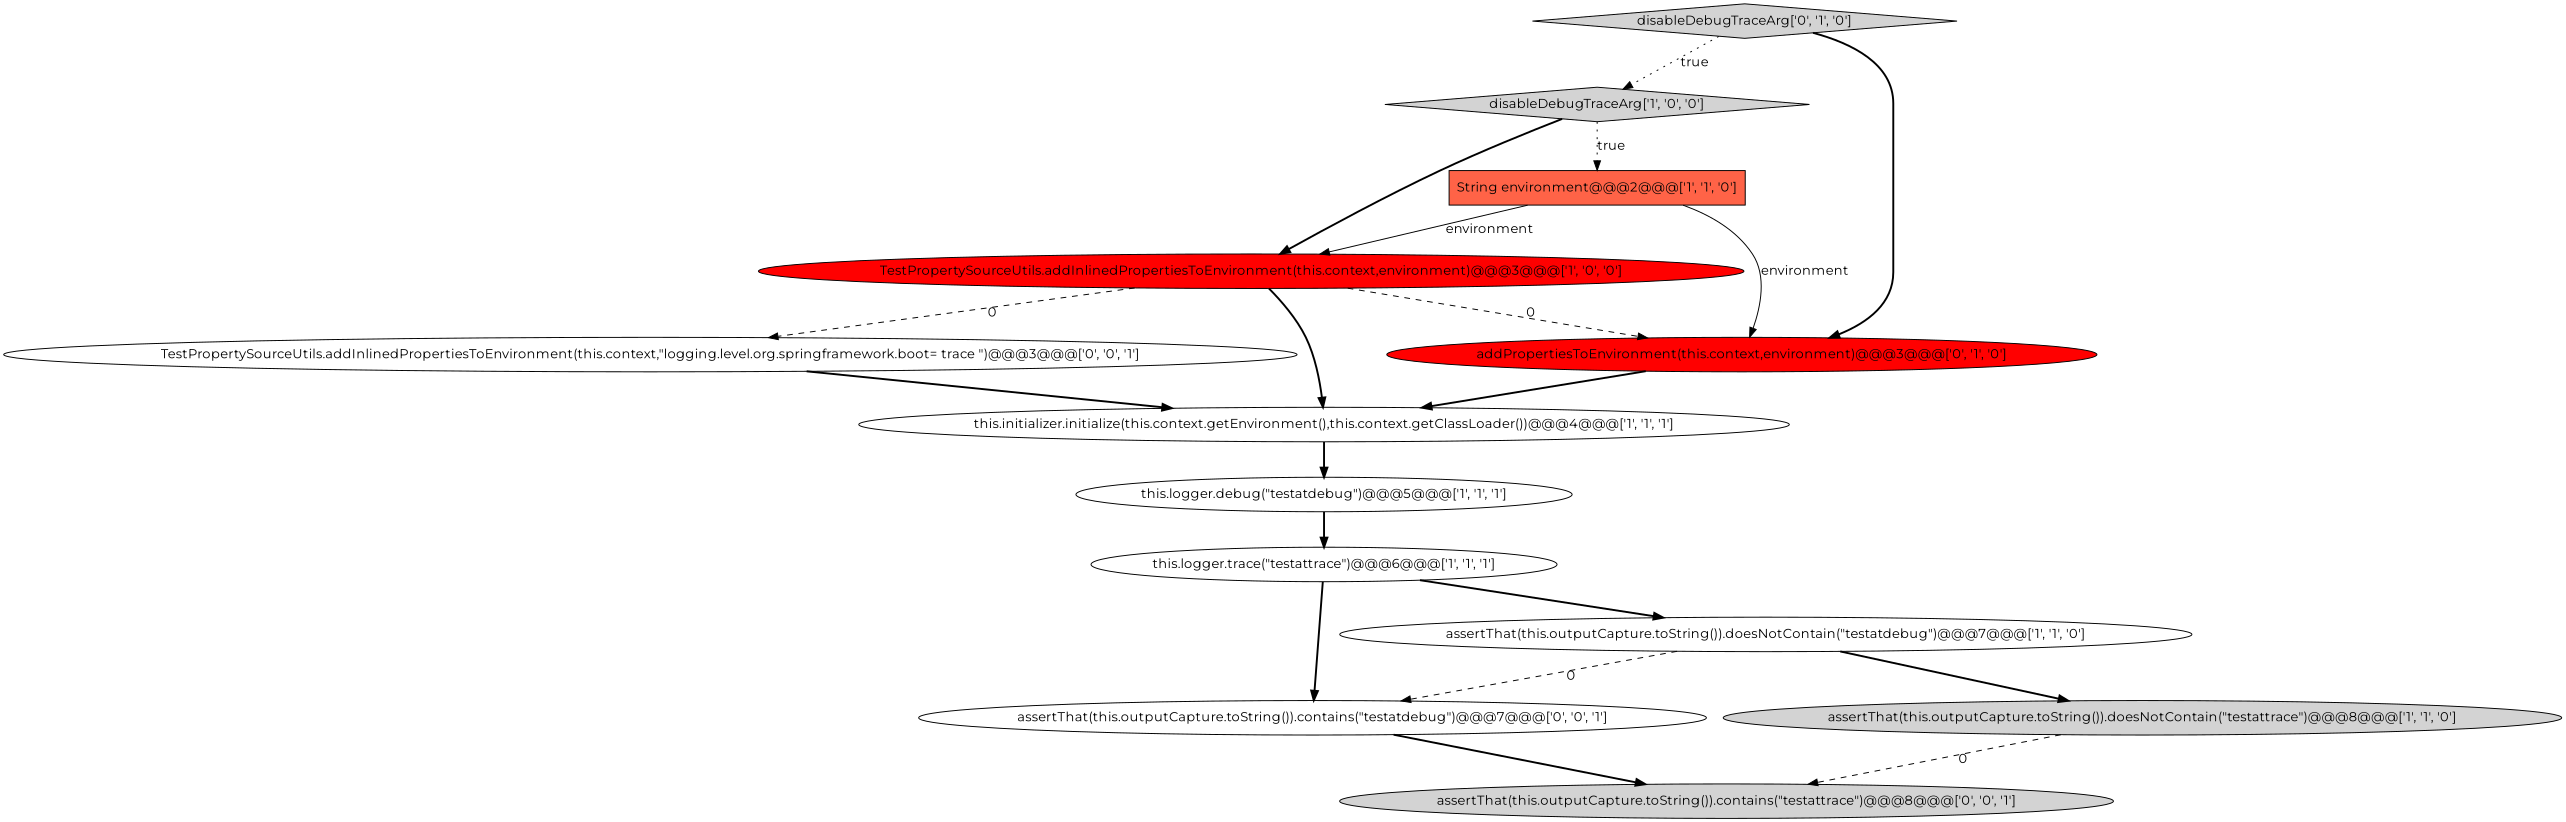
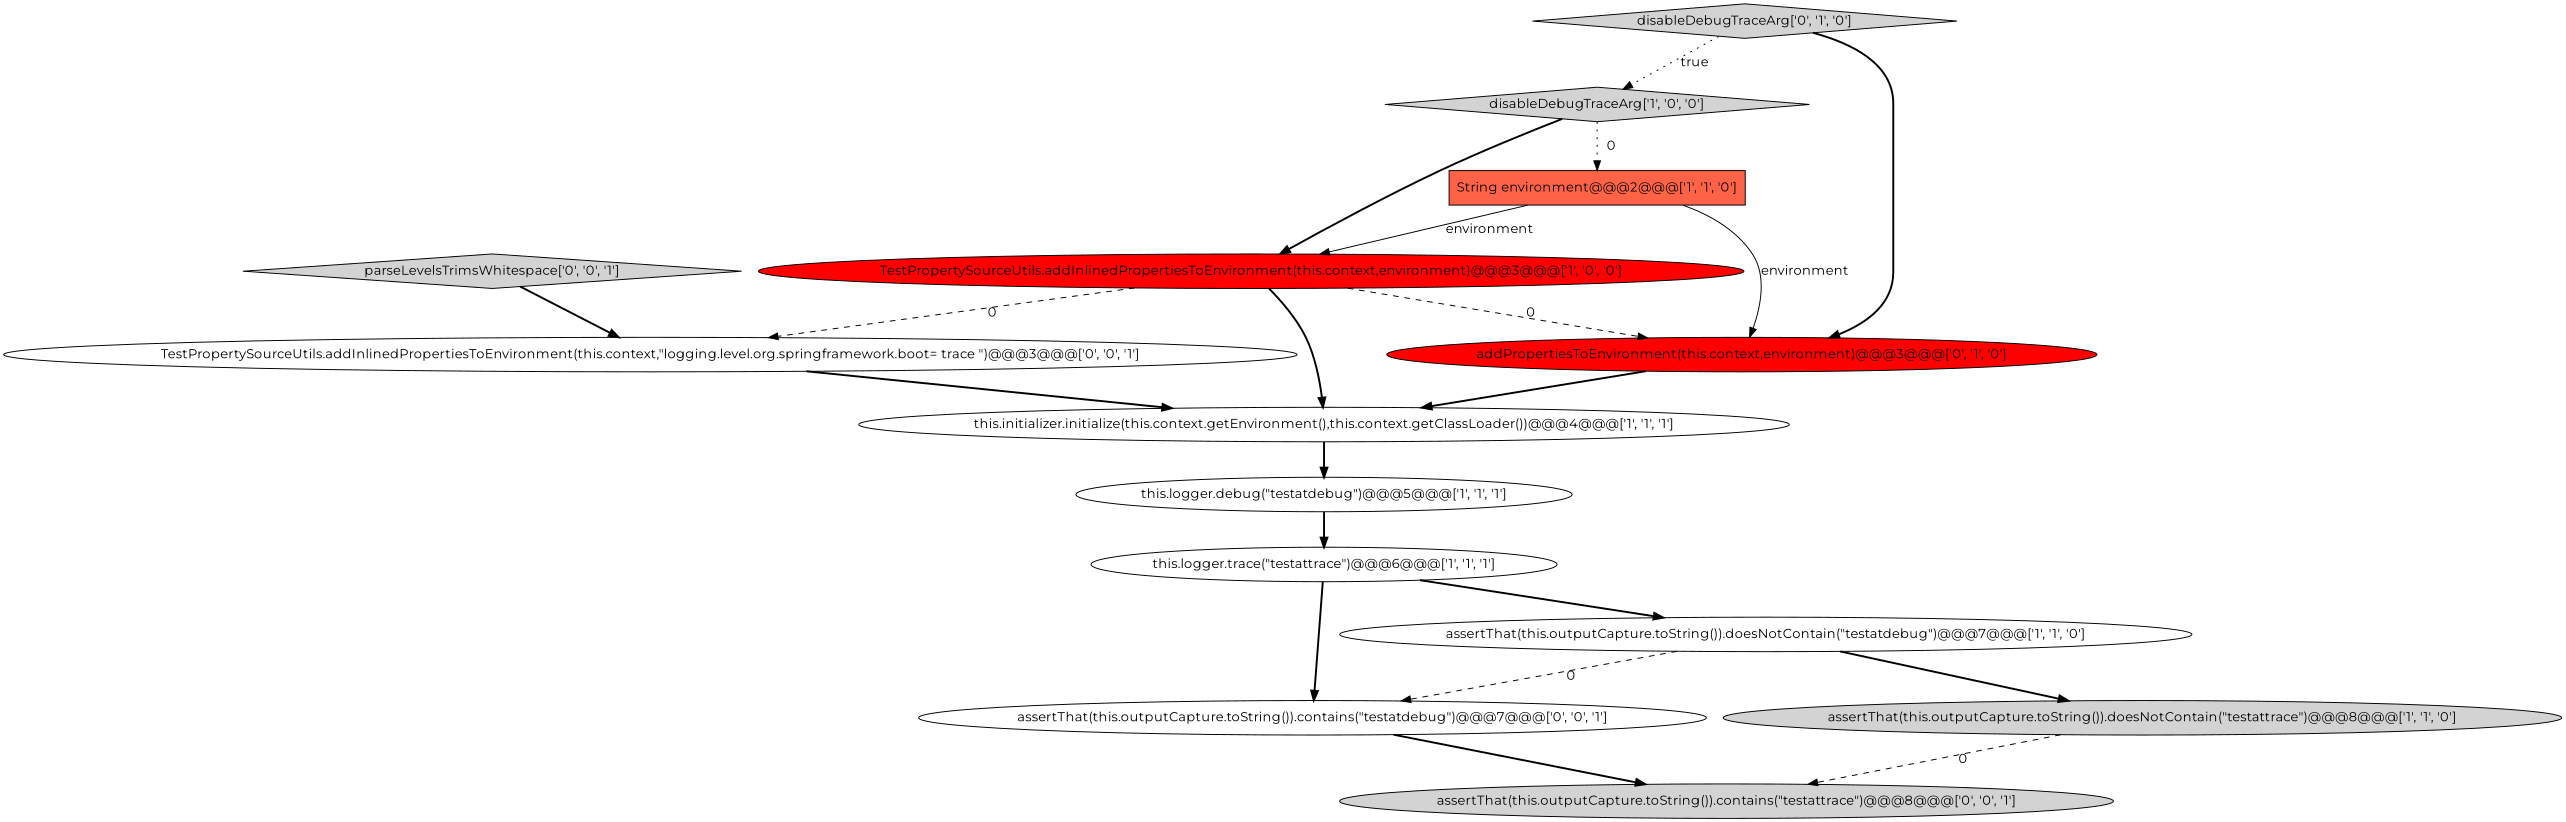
(1612, 146) -> (1612, 146)
none -> (492, 271)
